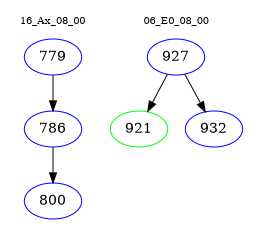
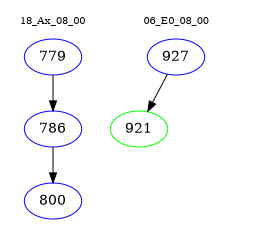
(53, 22) -> (53, 22)
(214, 129) -> none
